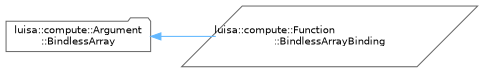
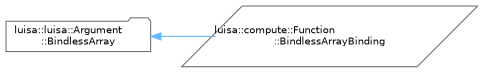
(78, 36) -> (78, 36)
